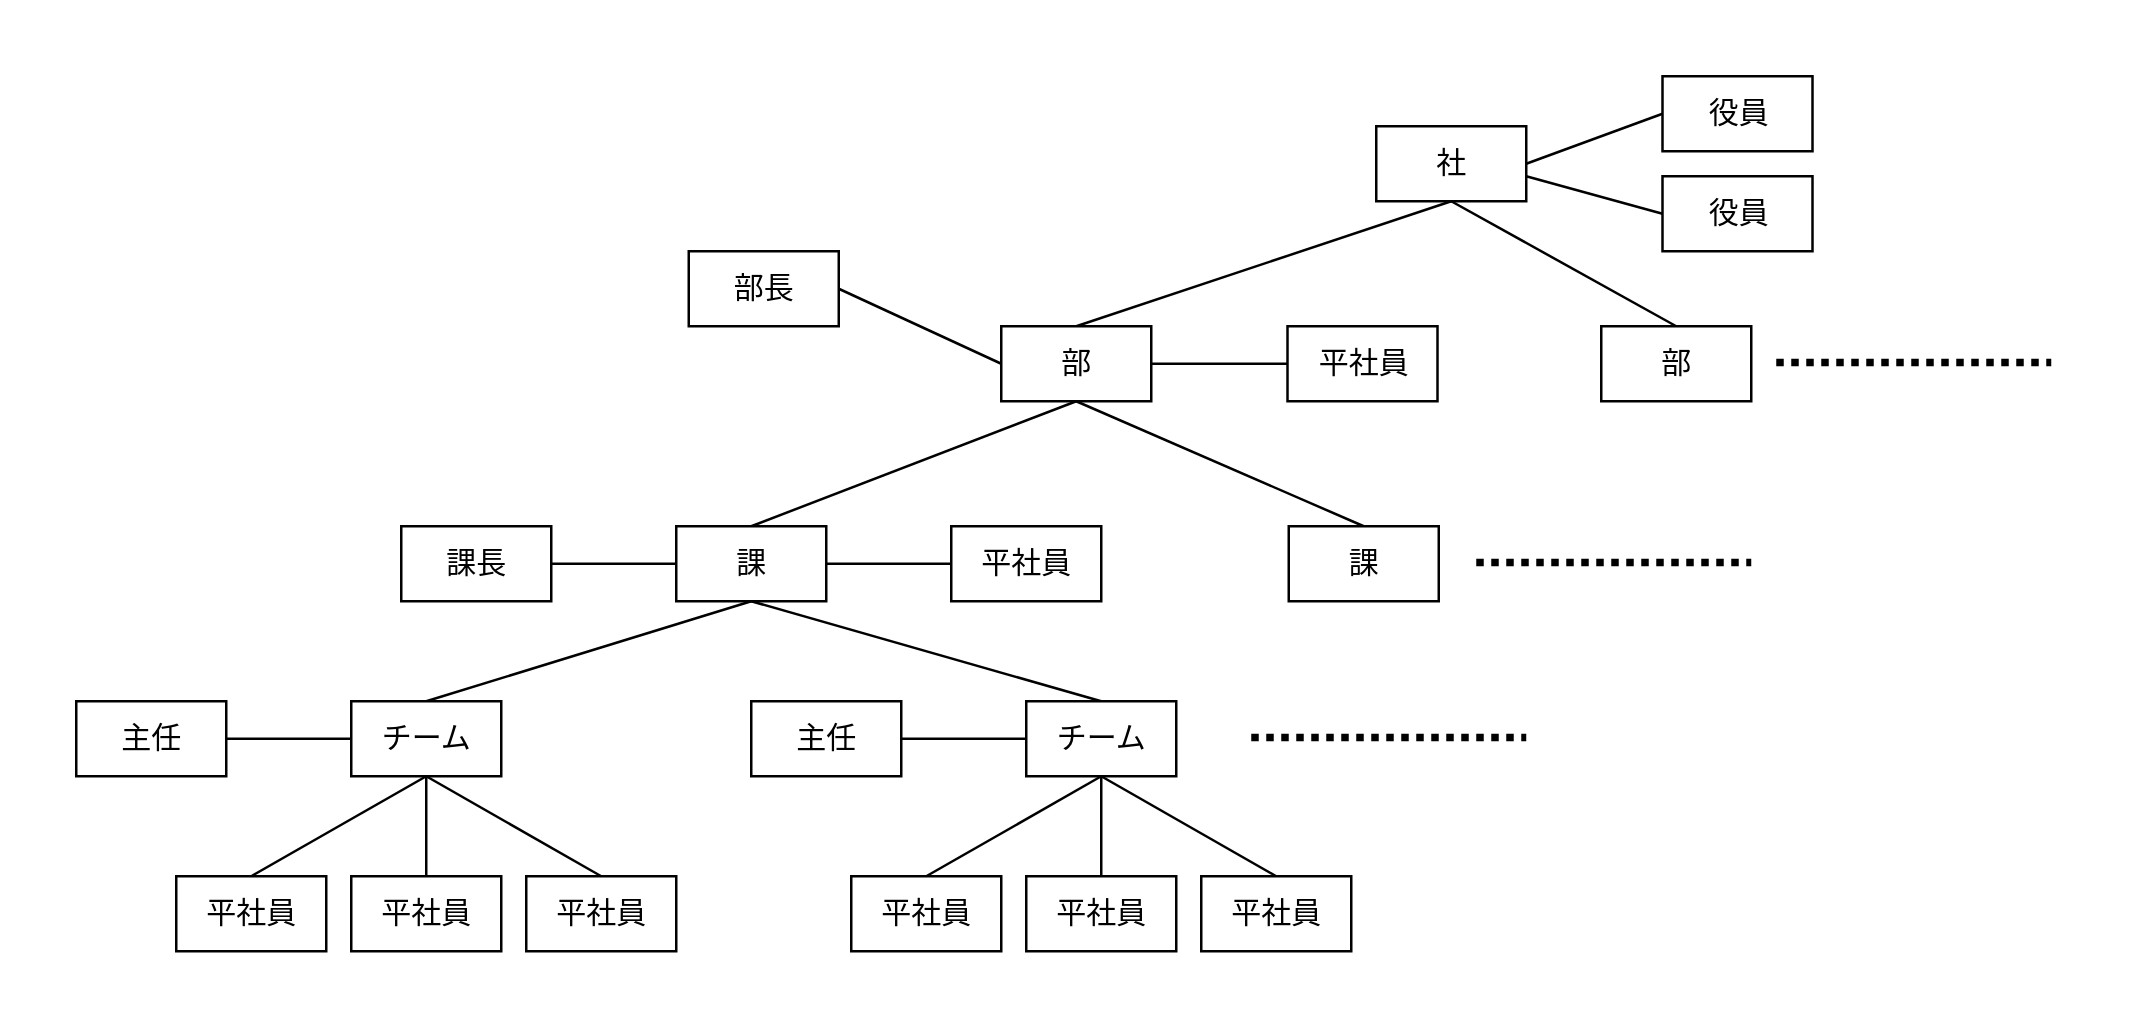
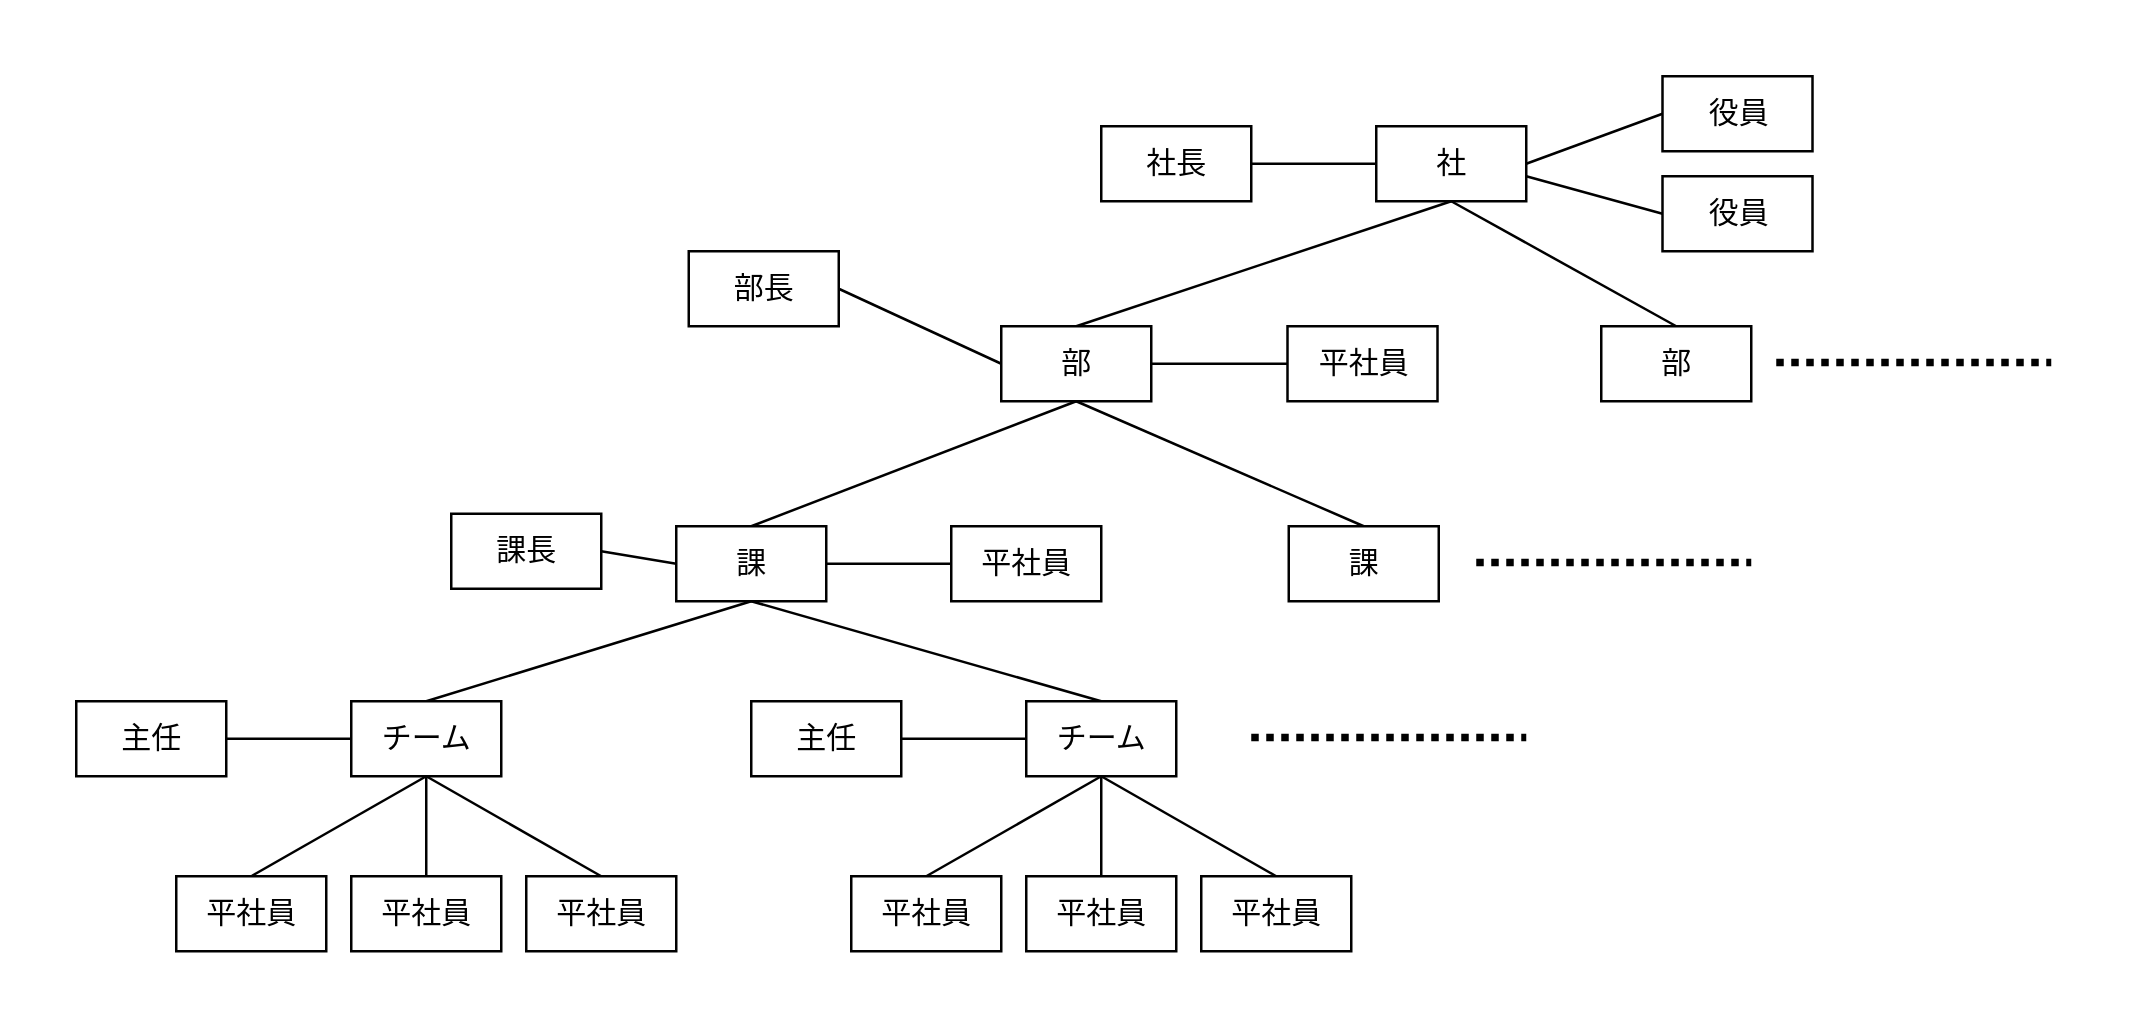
none -> (1176, 164)
none -> (1313, 164)
(476, 564) -> (526, 551)
